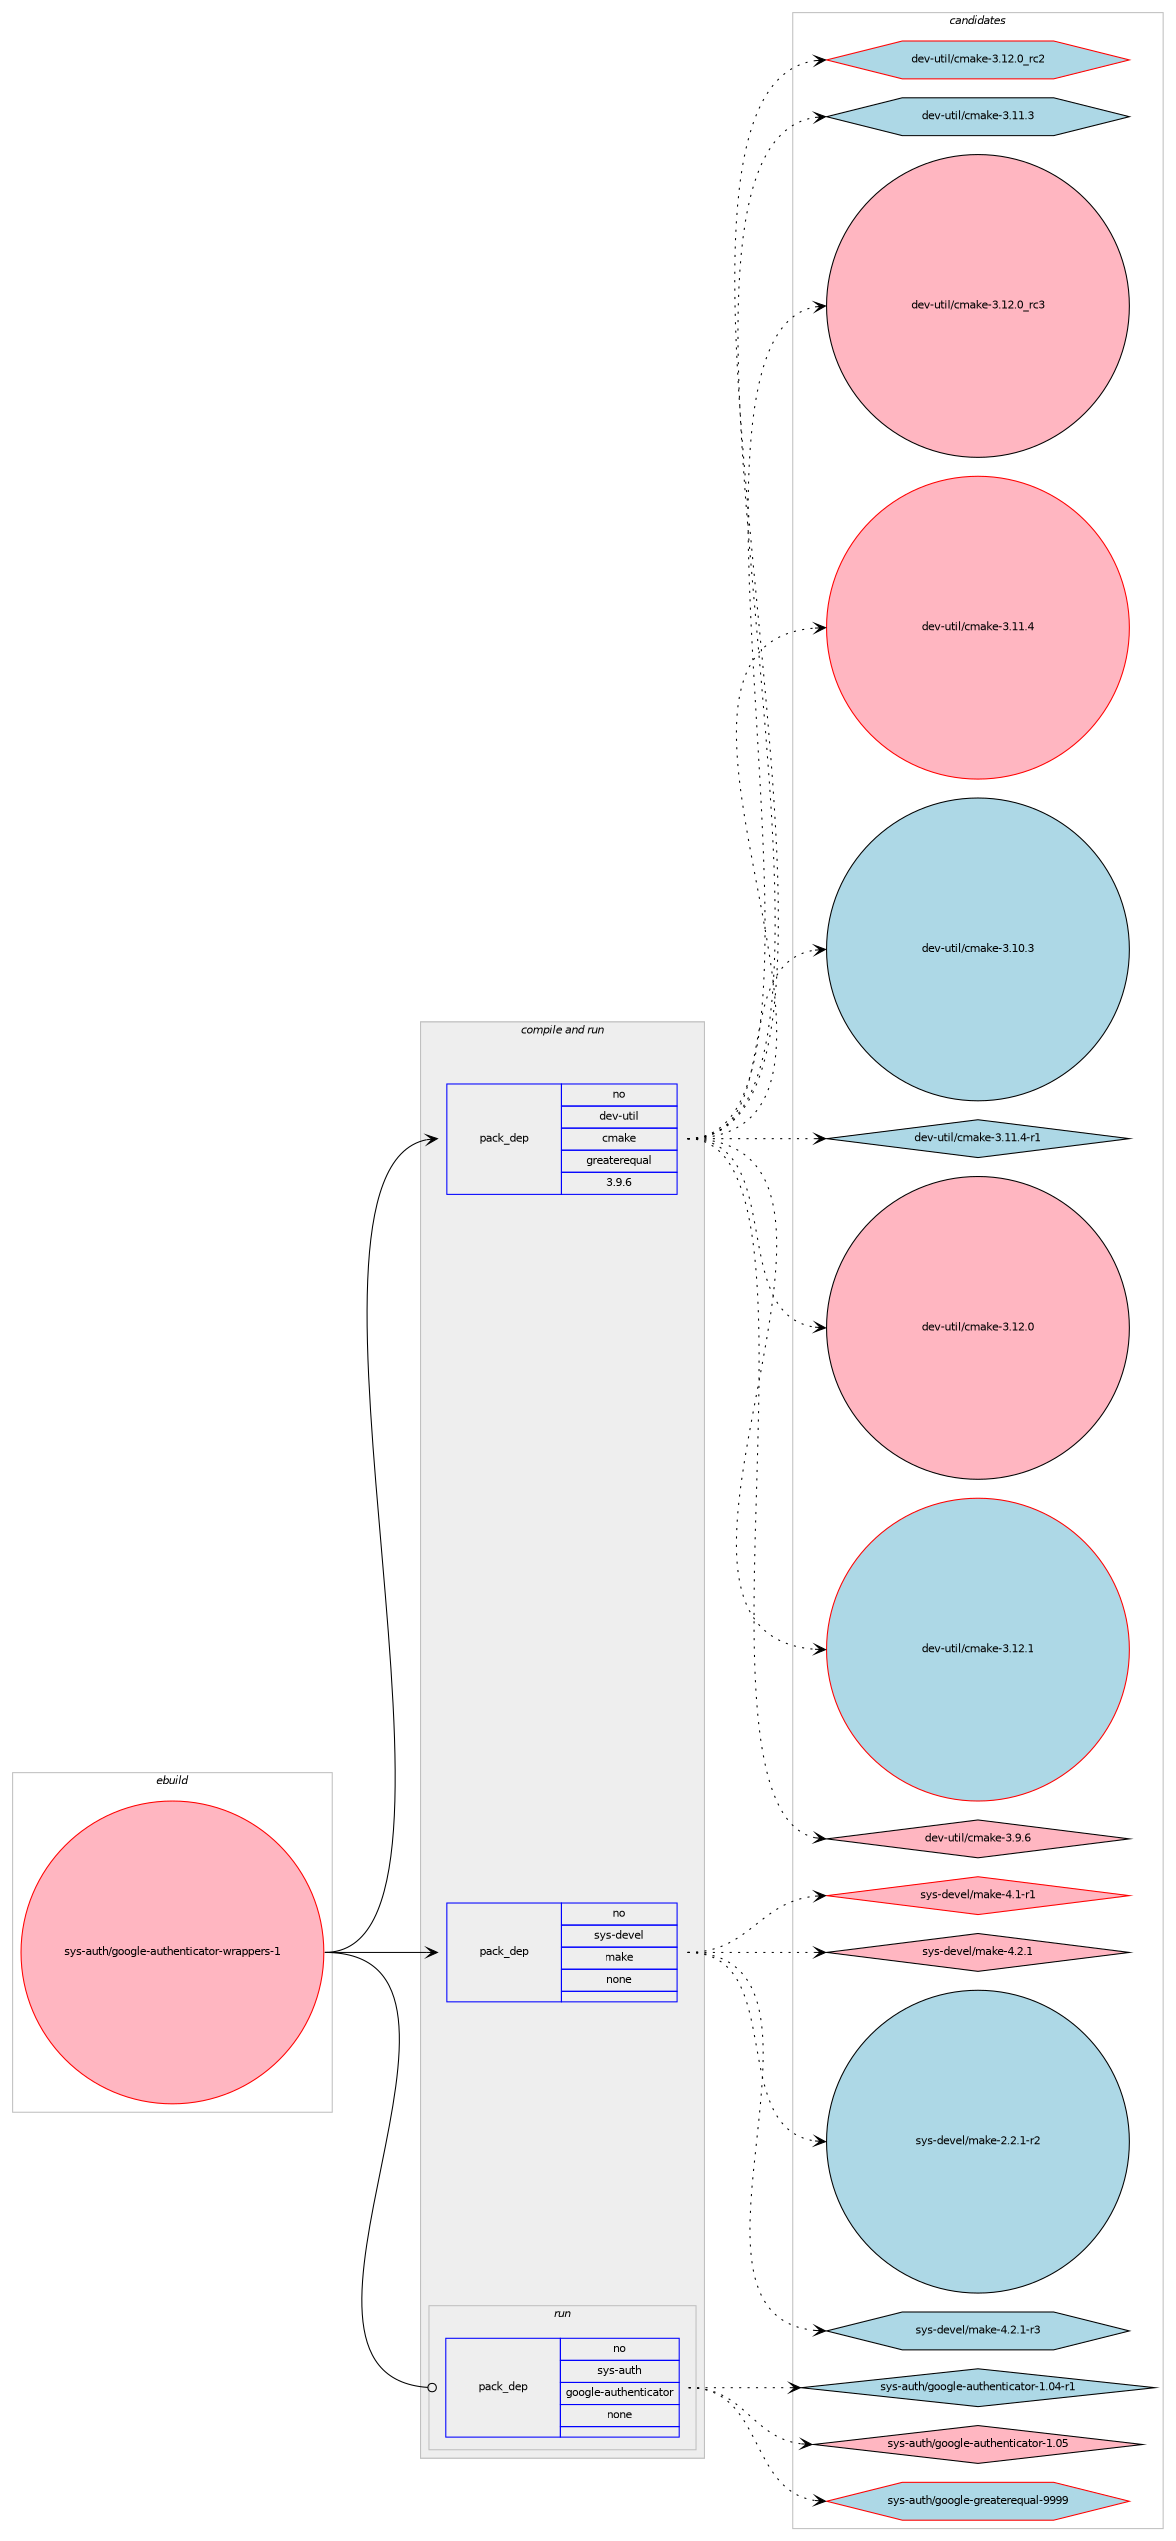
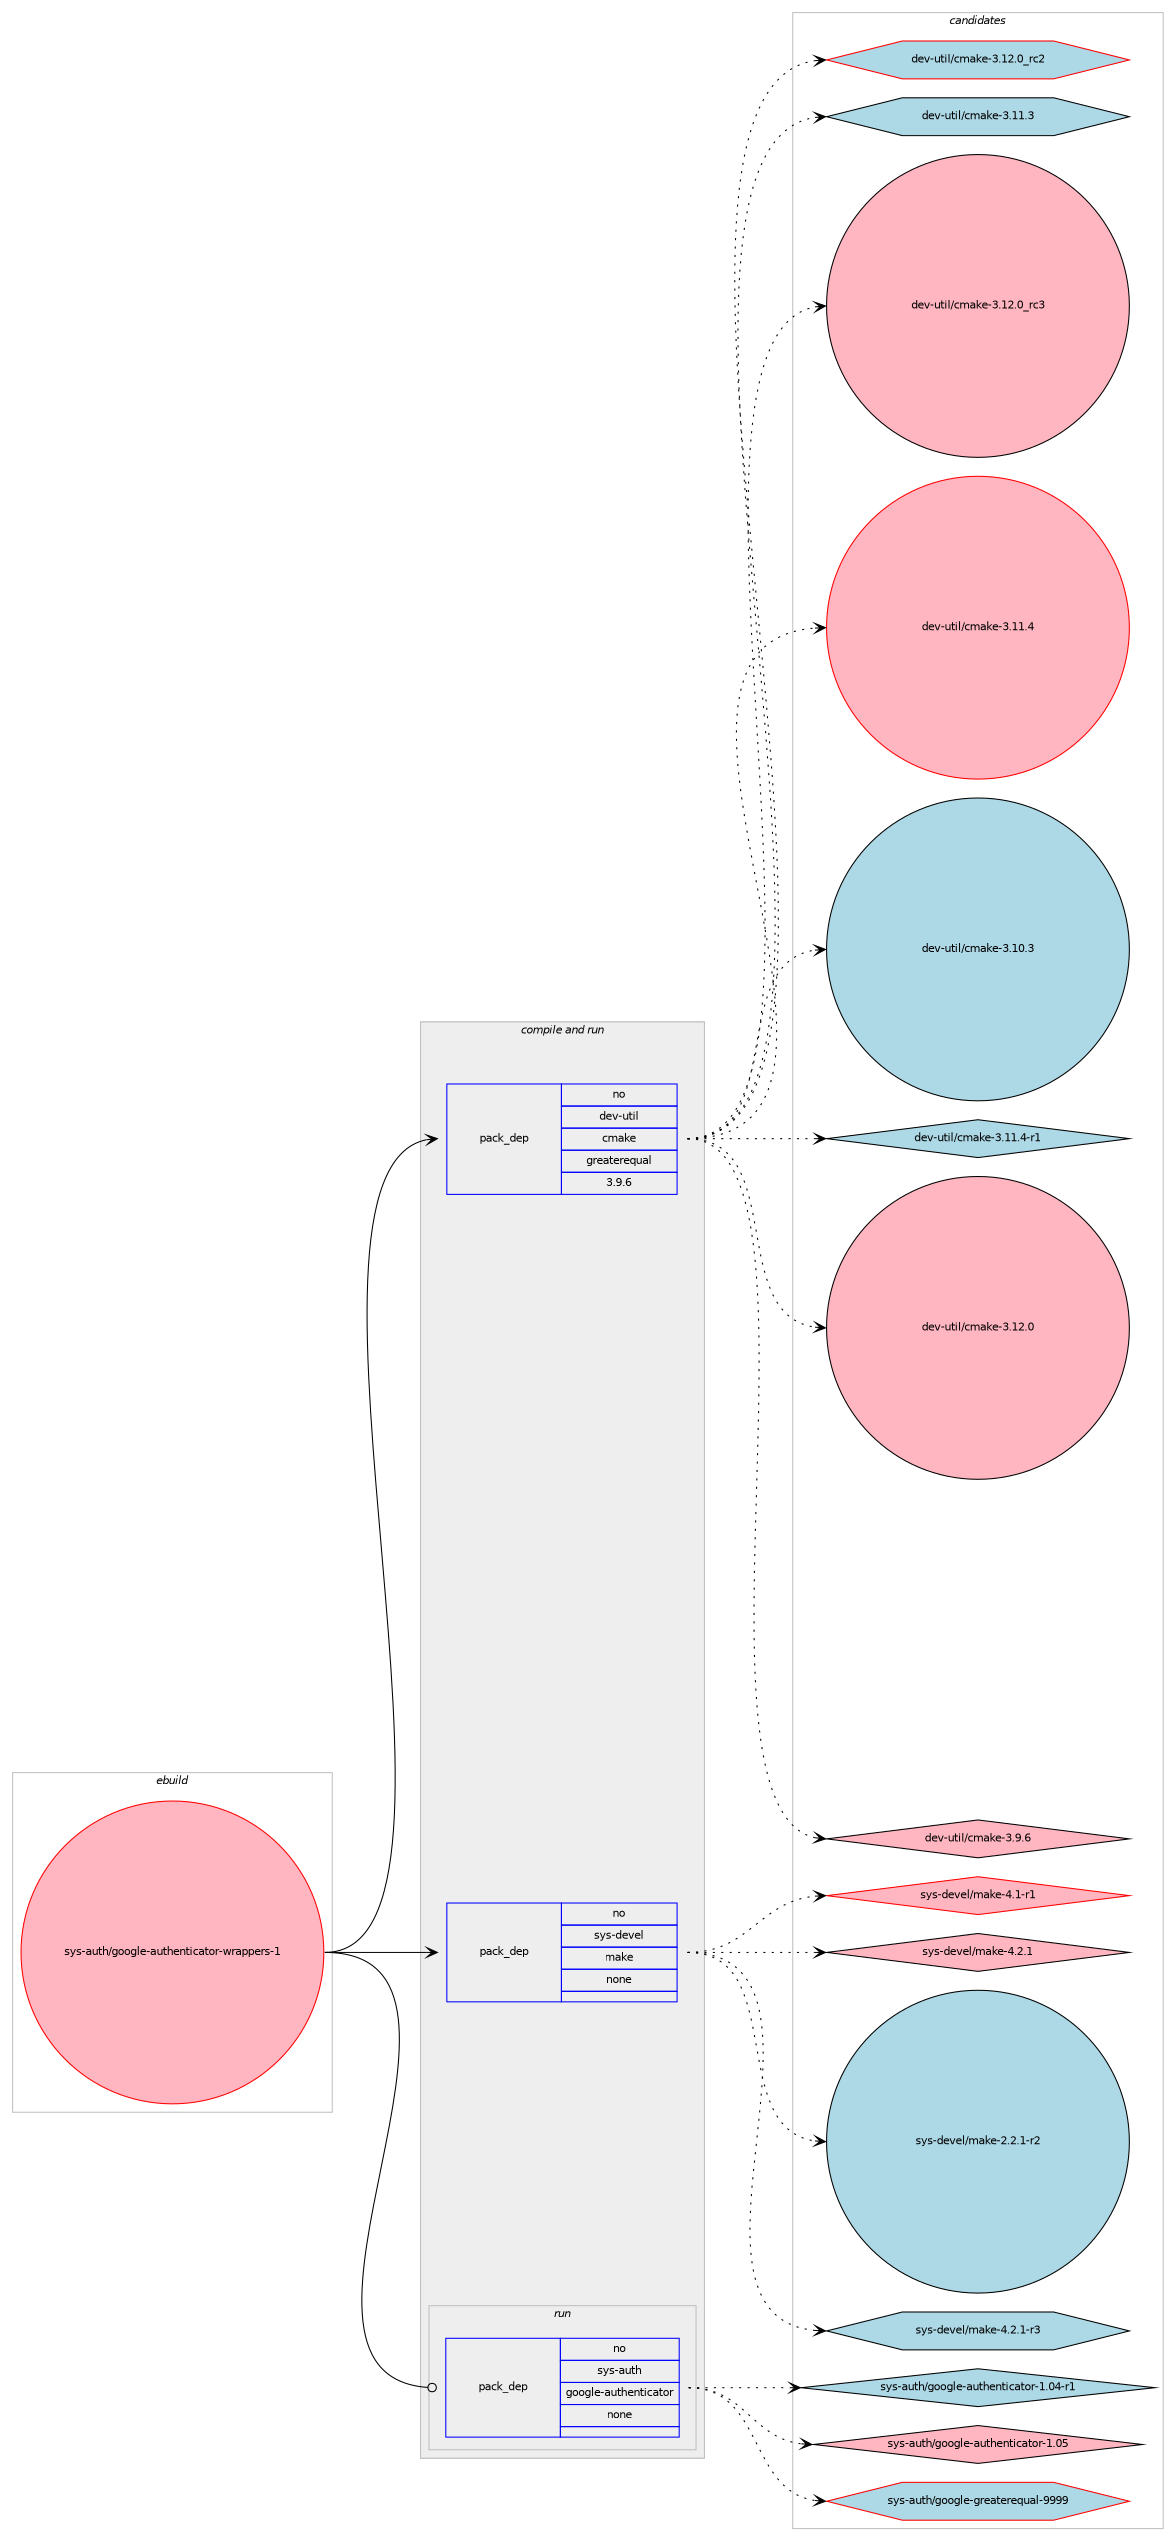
(978, 1650) -> none
